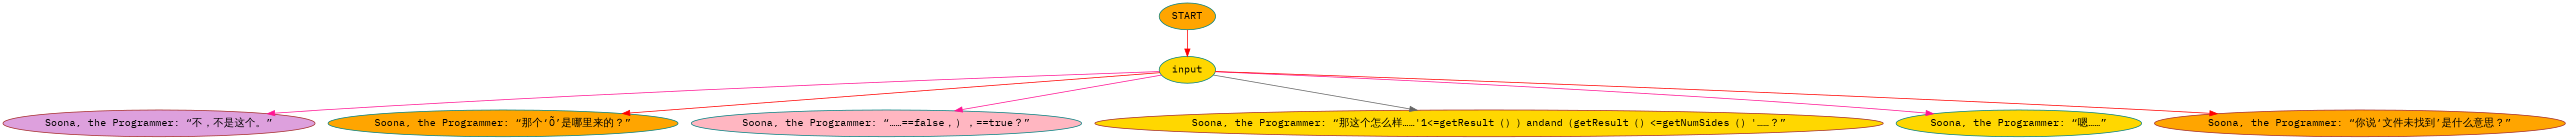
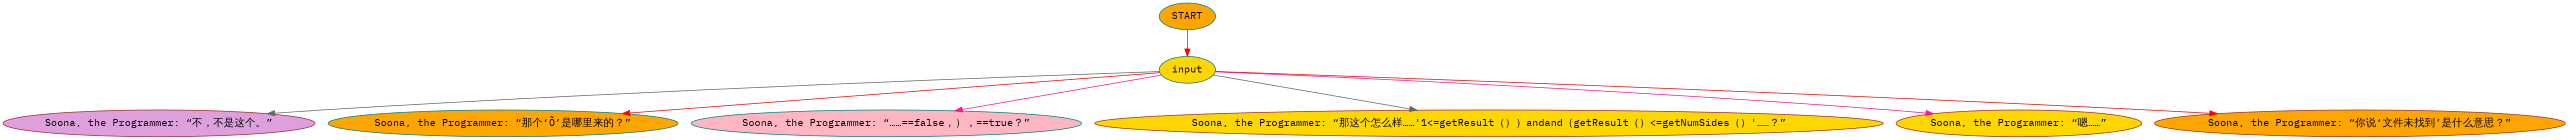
(717, 89) -> (717, 89)
(2019, 123) -> (2019, 123)
